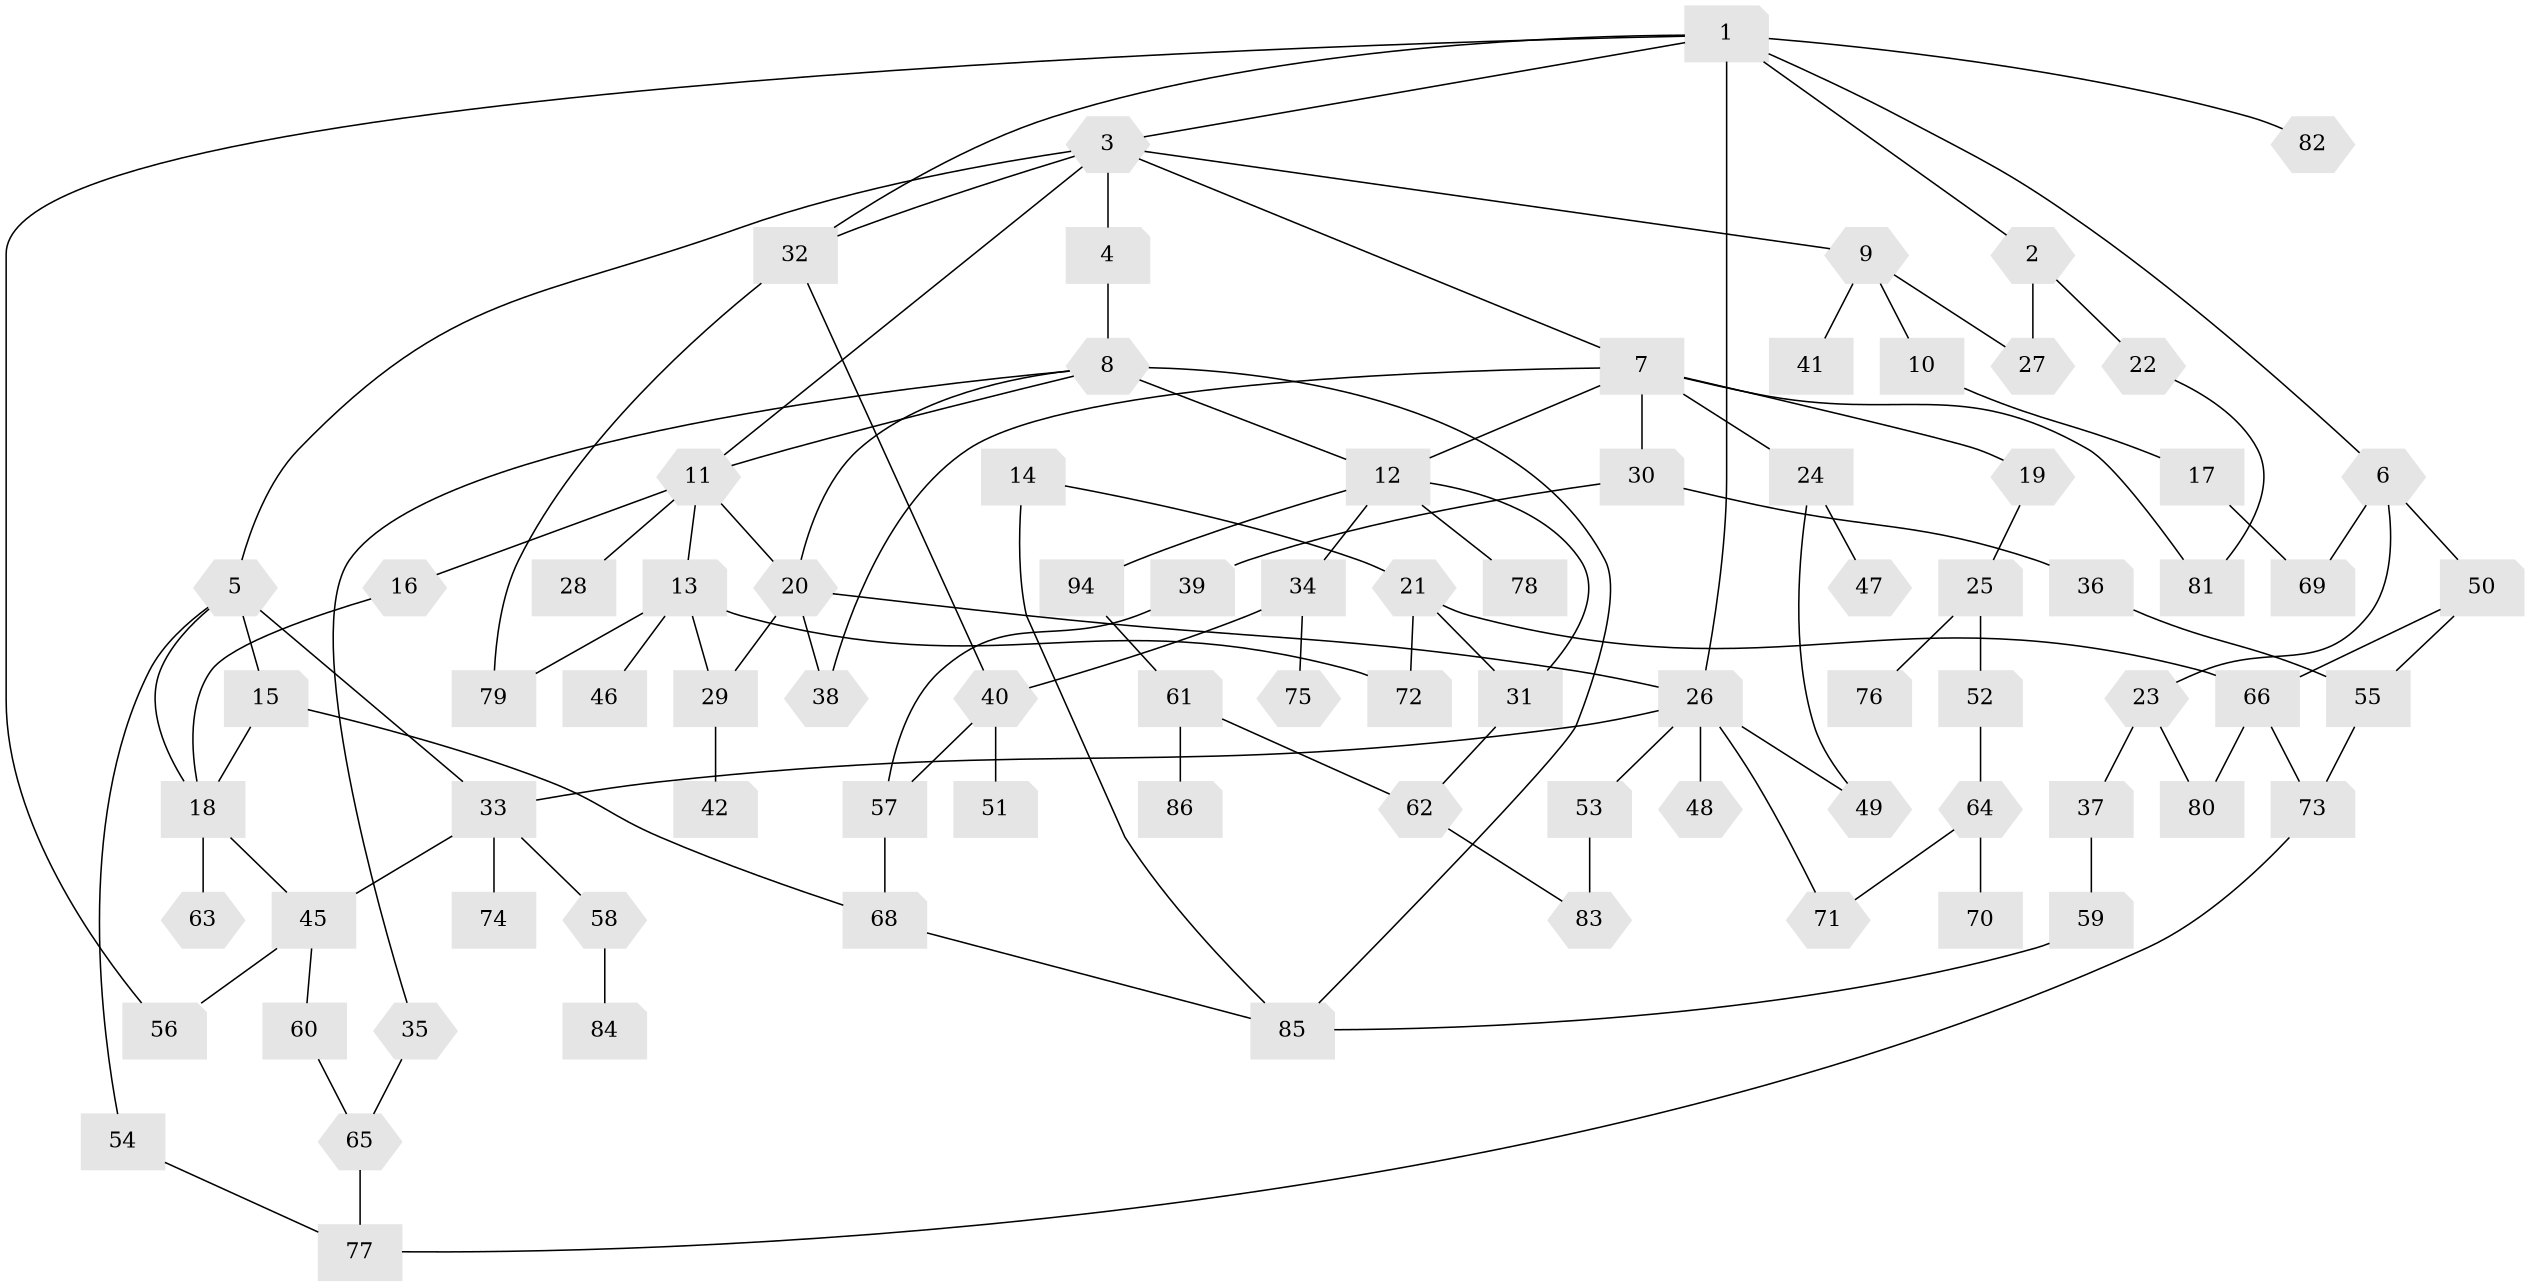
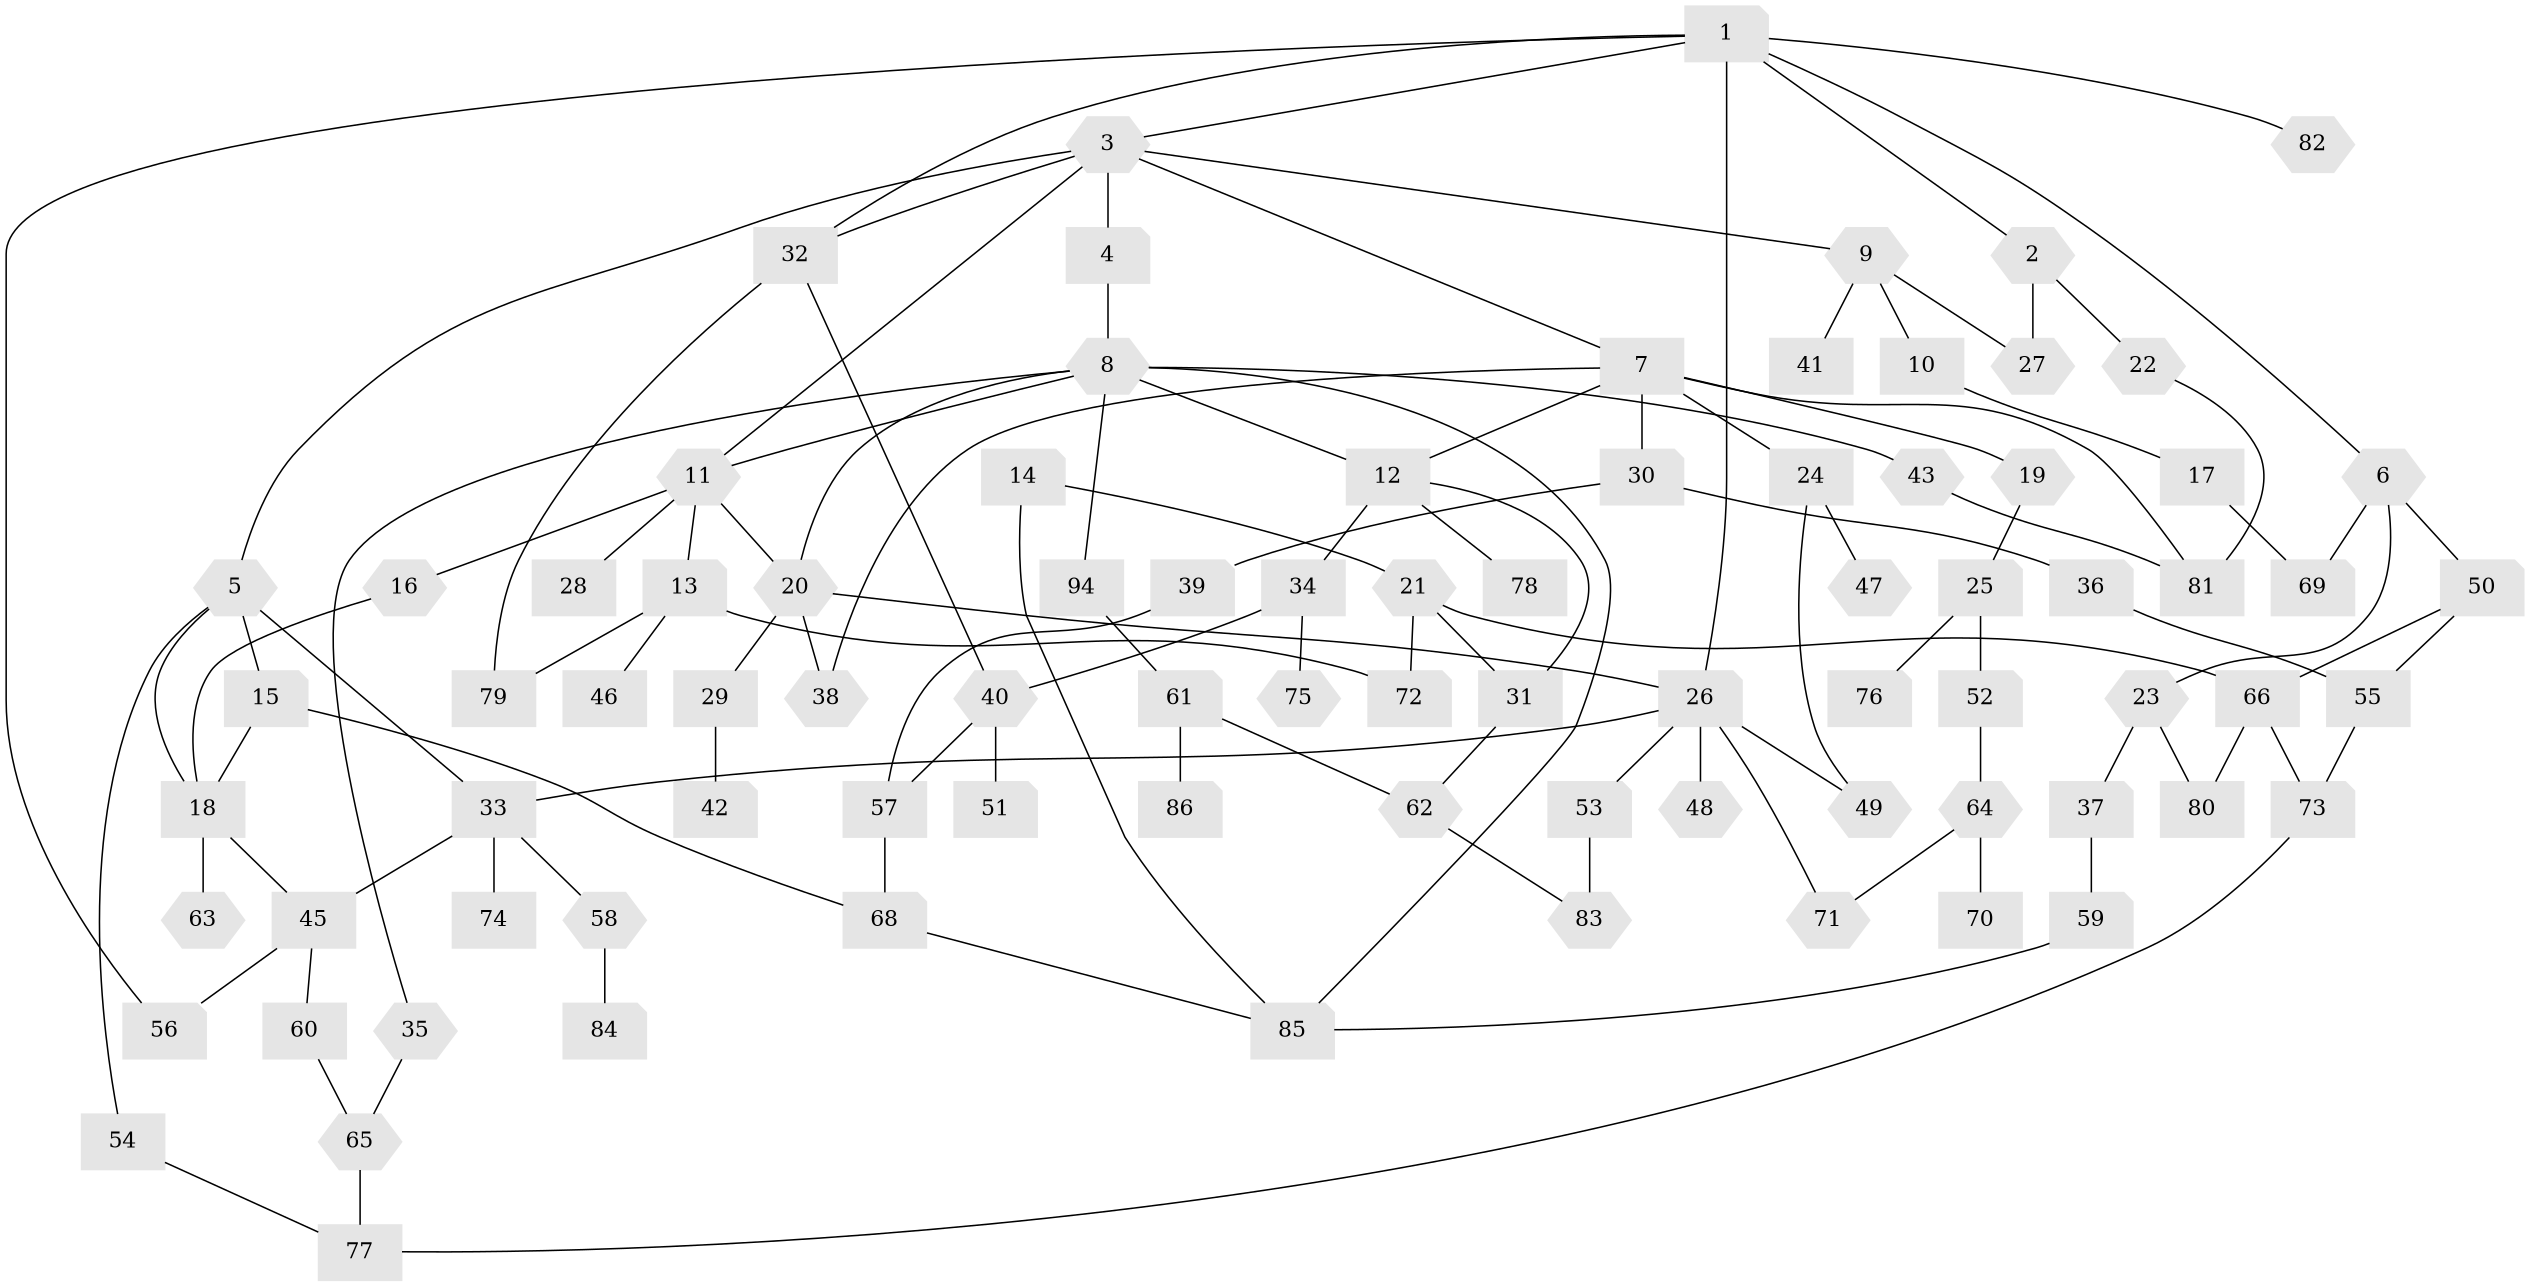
none -> (1922, 477)
(1217, 531) -> (1095, 477)
(700, 643) -> none
